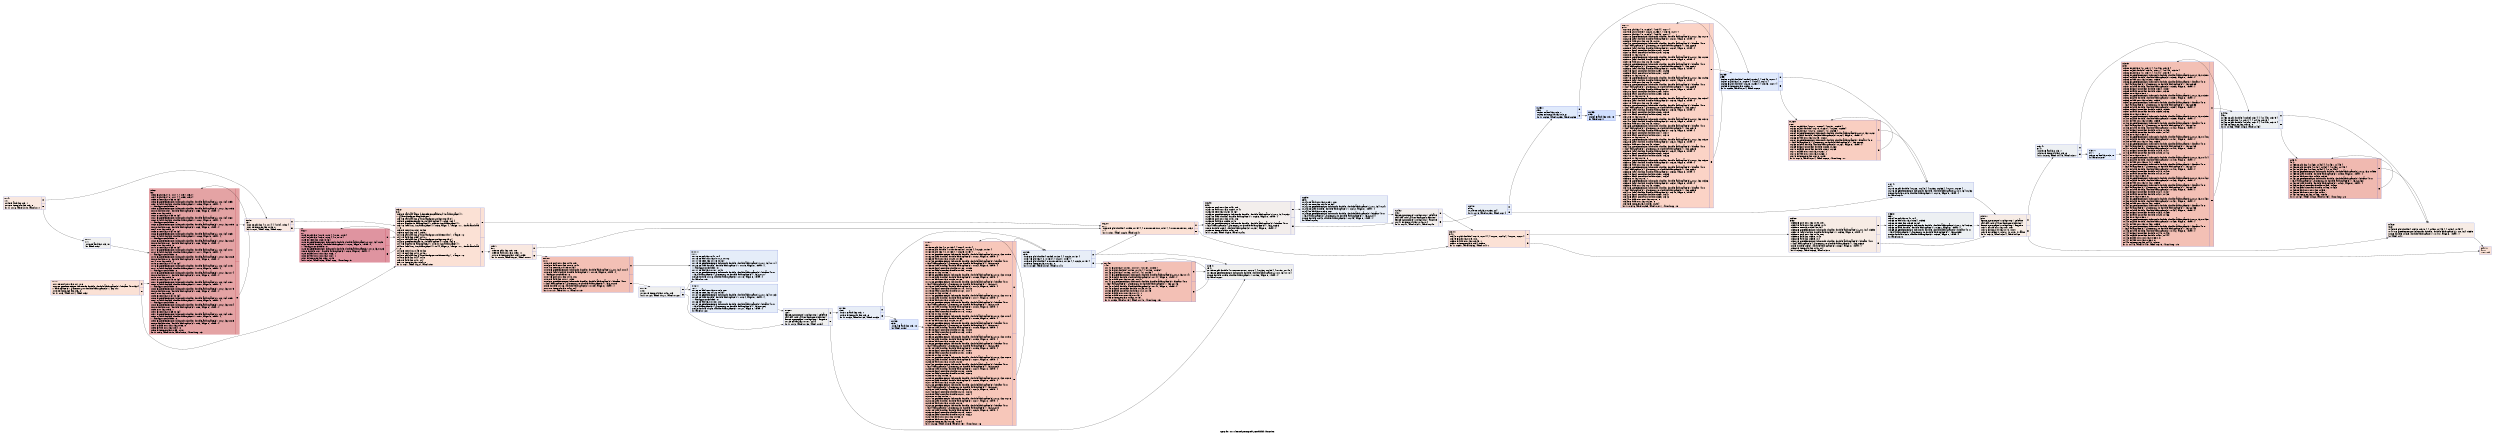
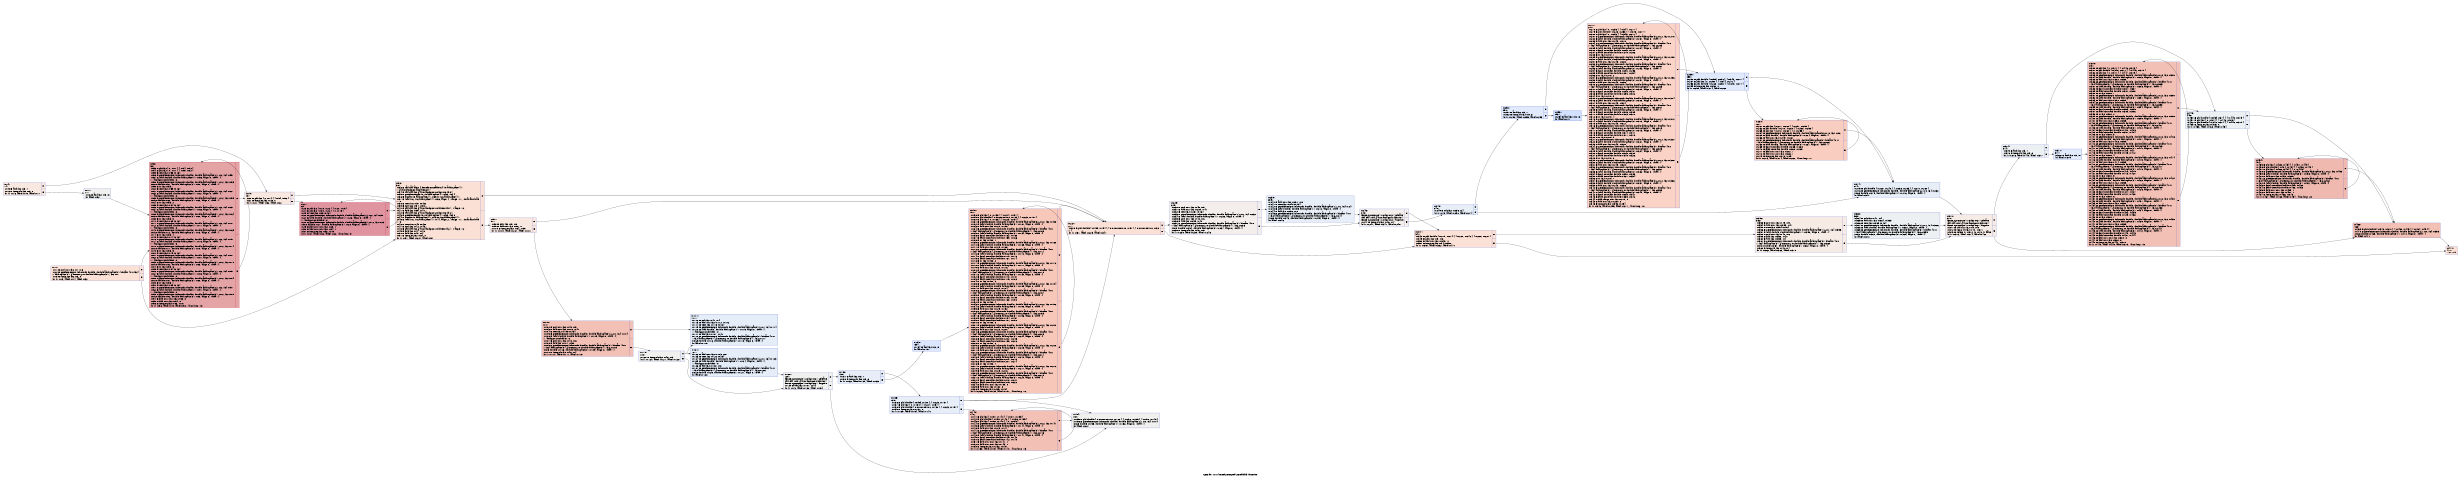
(1641, 199) -> (1608, 199)
(2430, 230) -> (2397, 230)
(1034, 245) -> (1081, 211)
